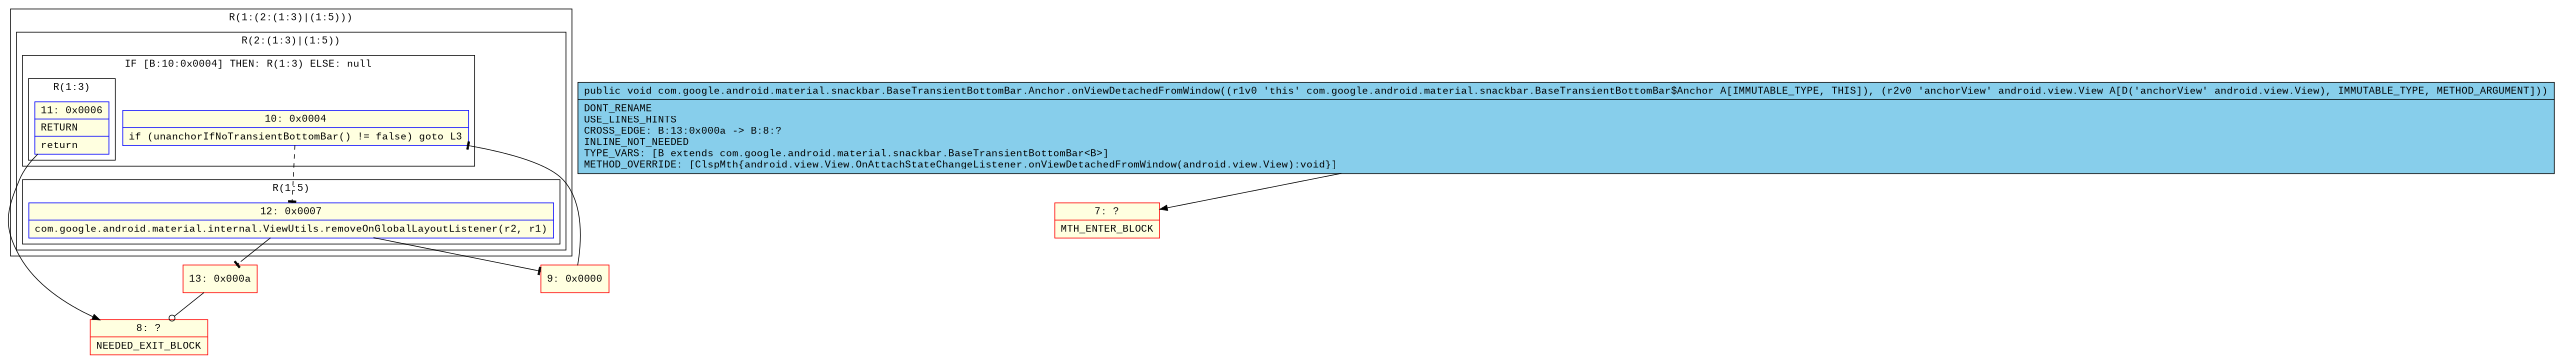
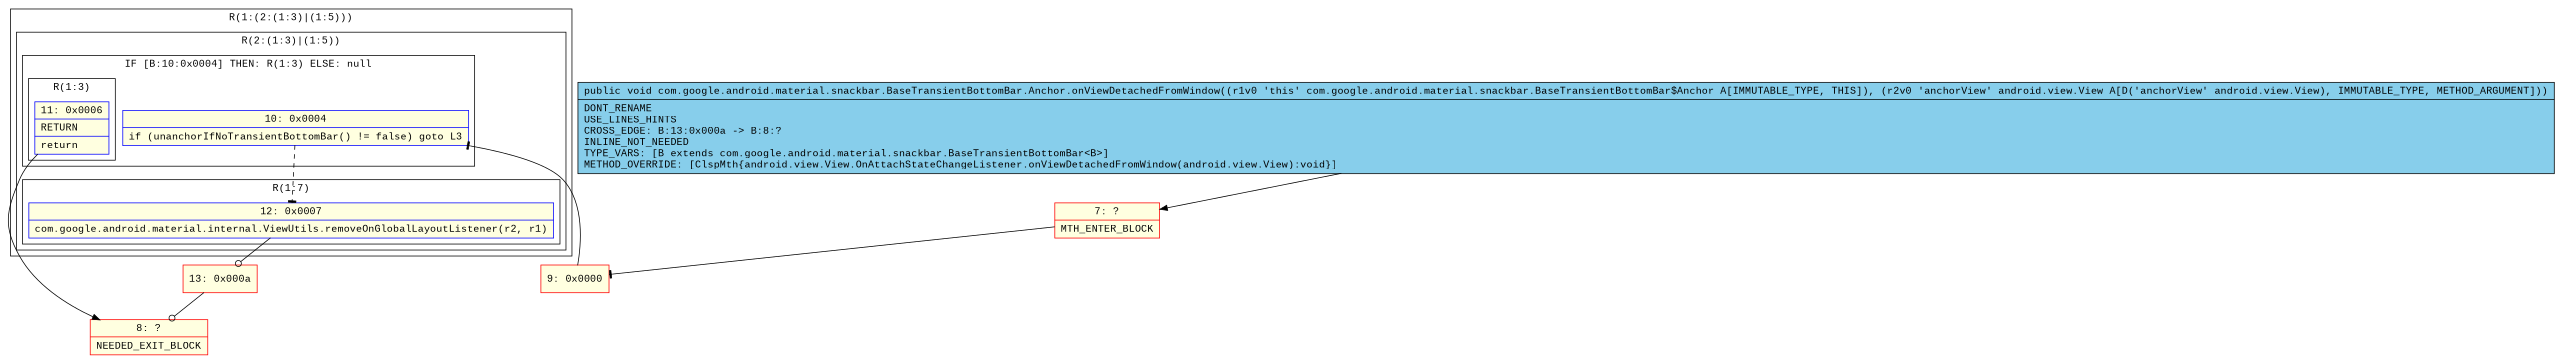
(291, 188) -> (291, 188)
(256, 250) -> (256, 250)
(488, 261) -> (834, 250)
